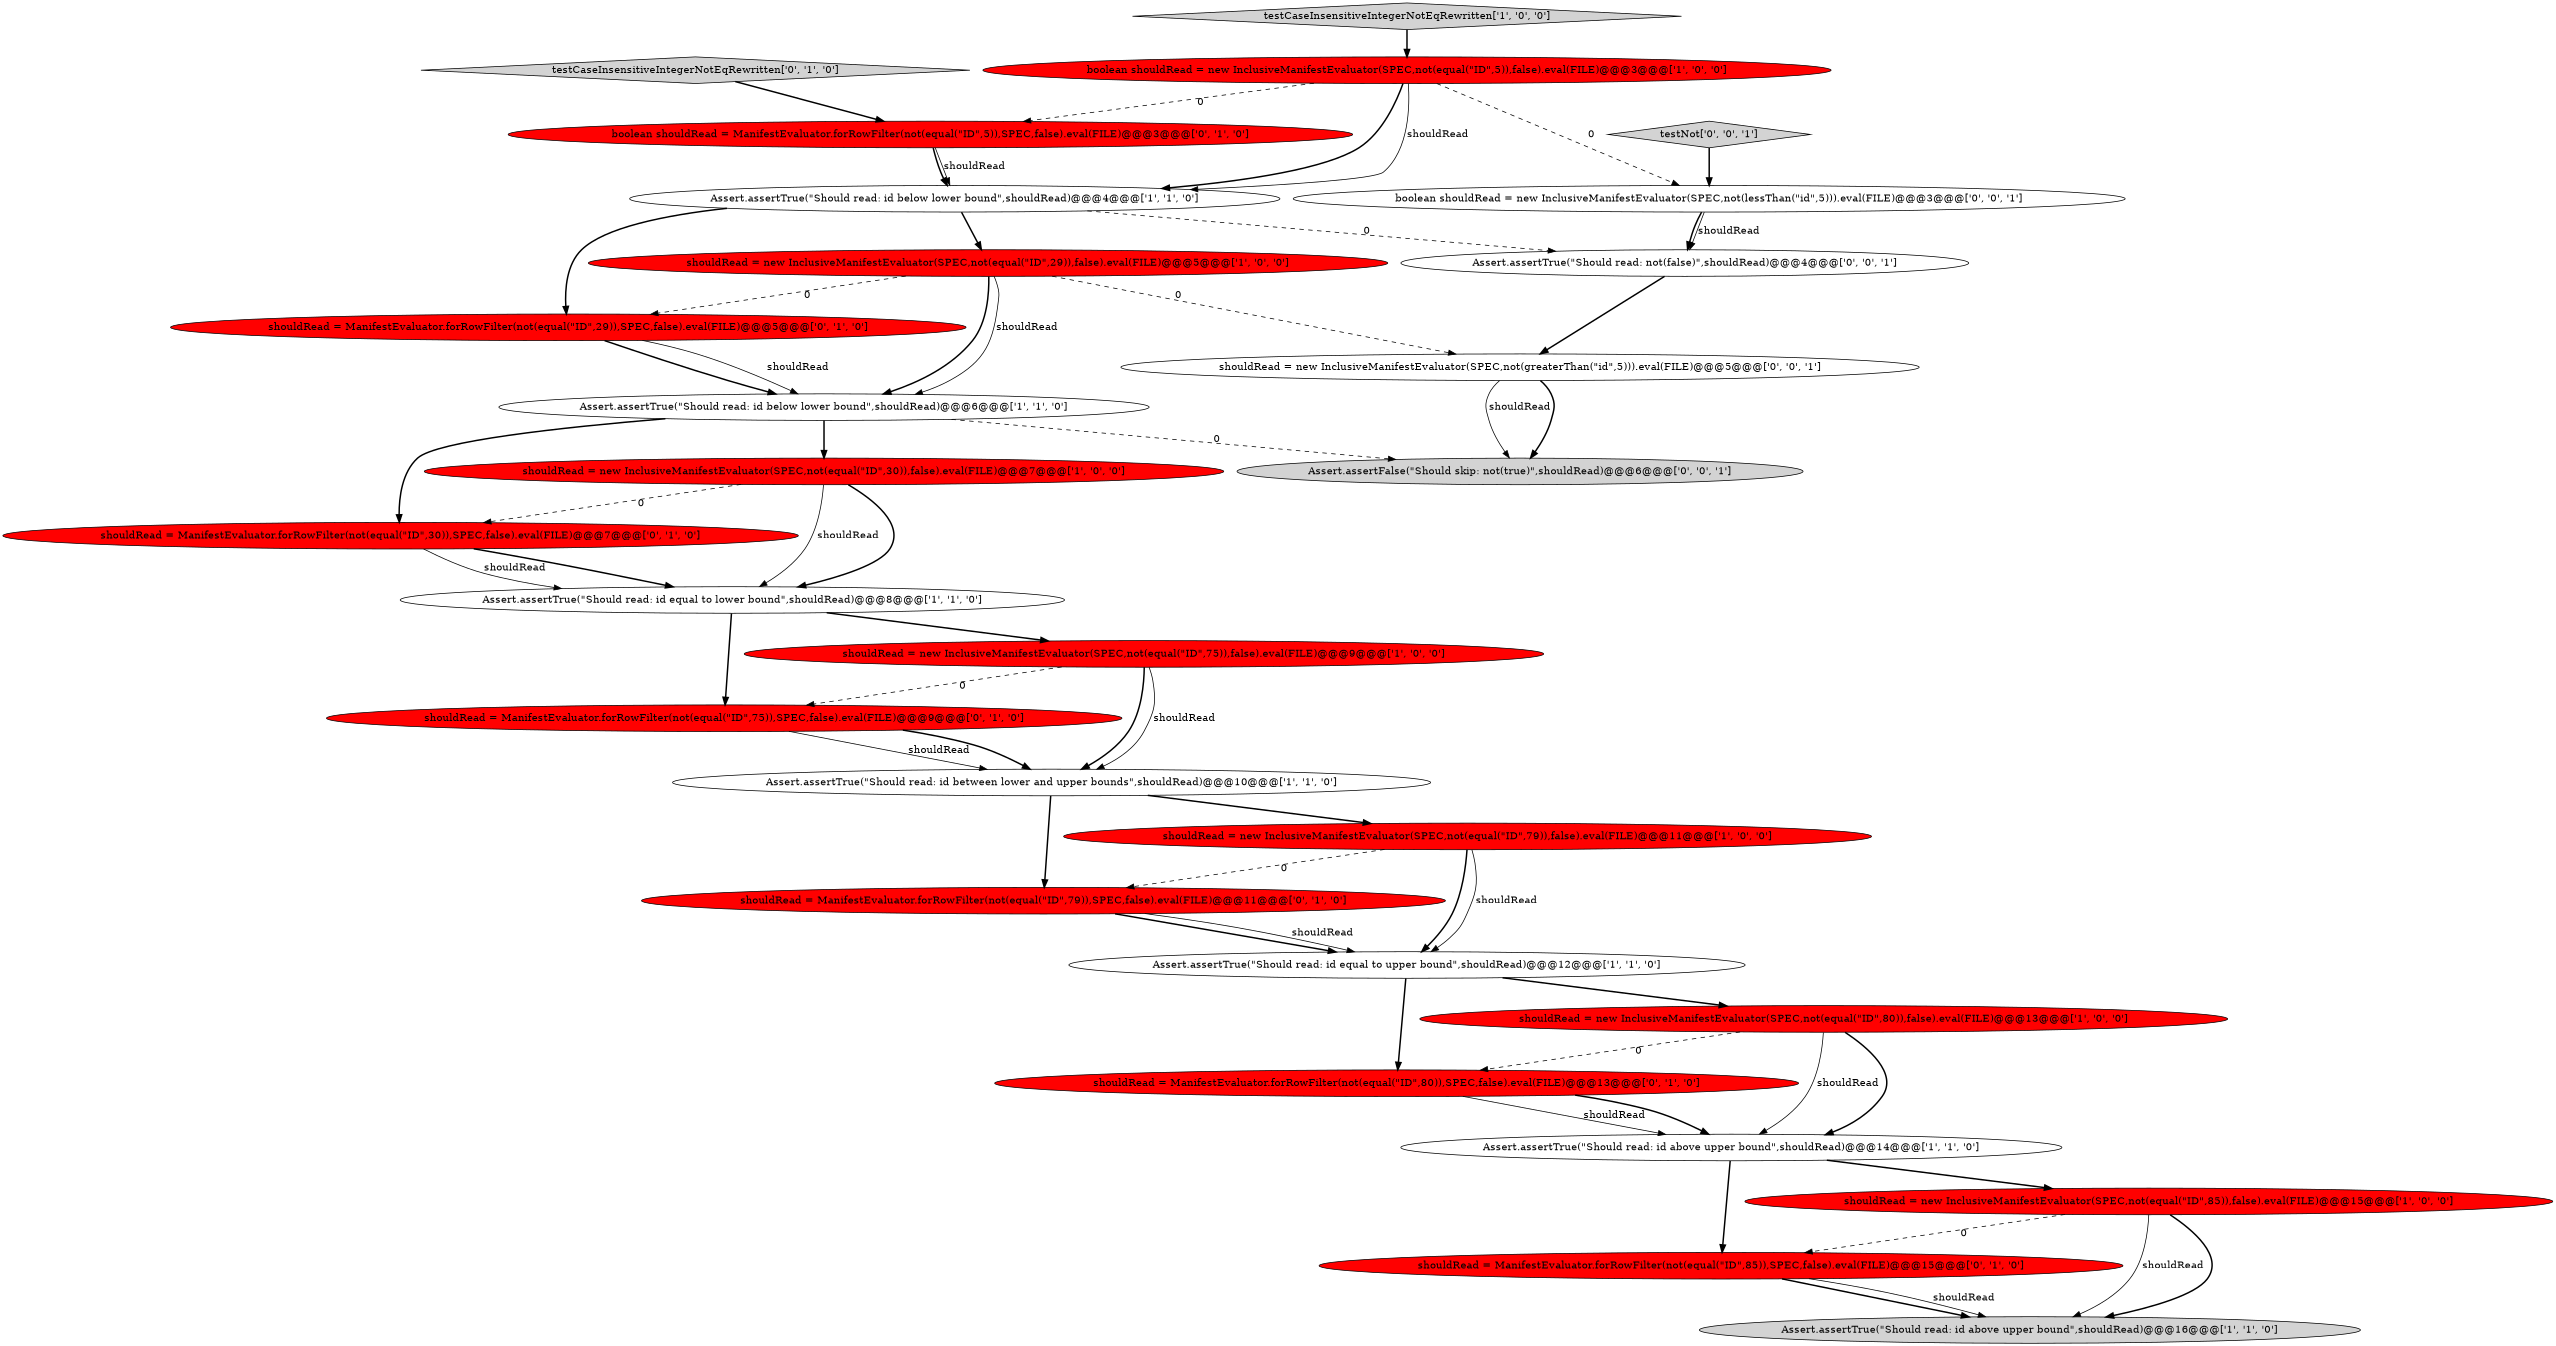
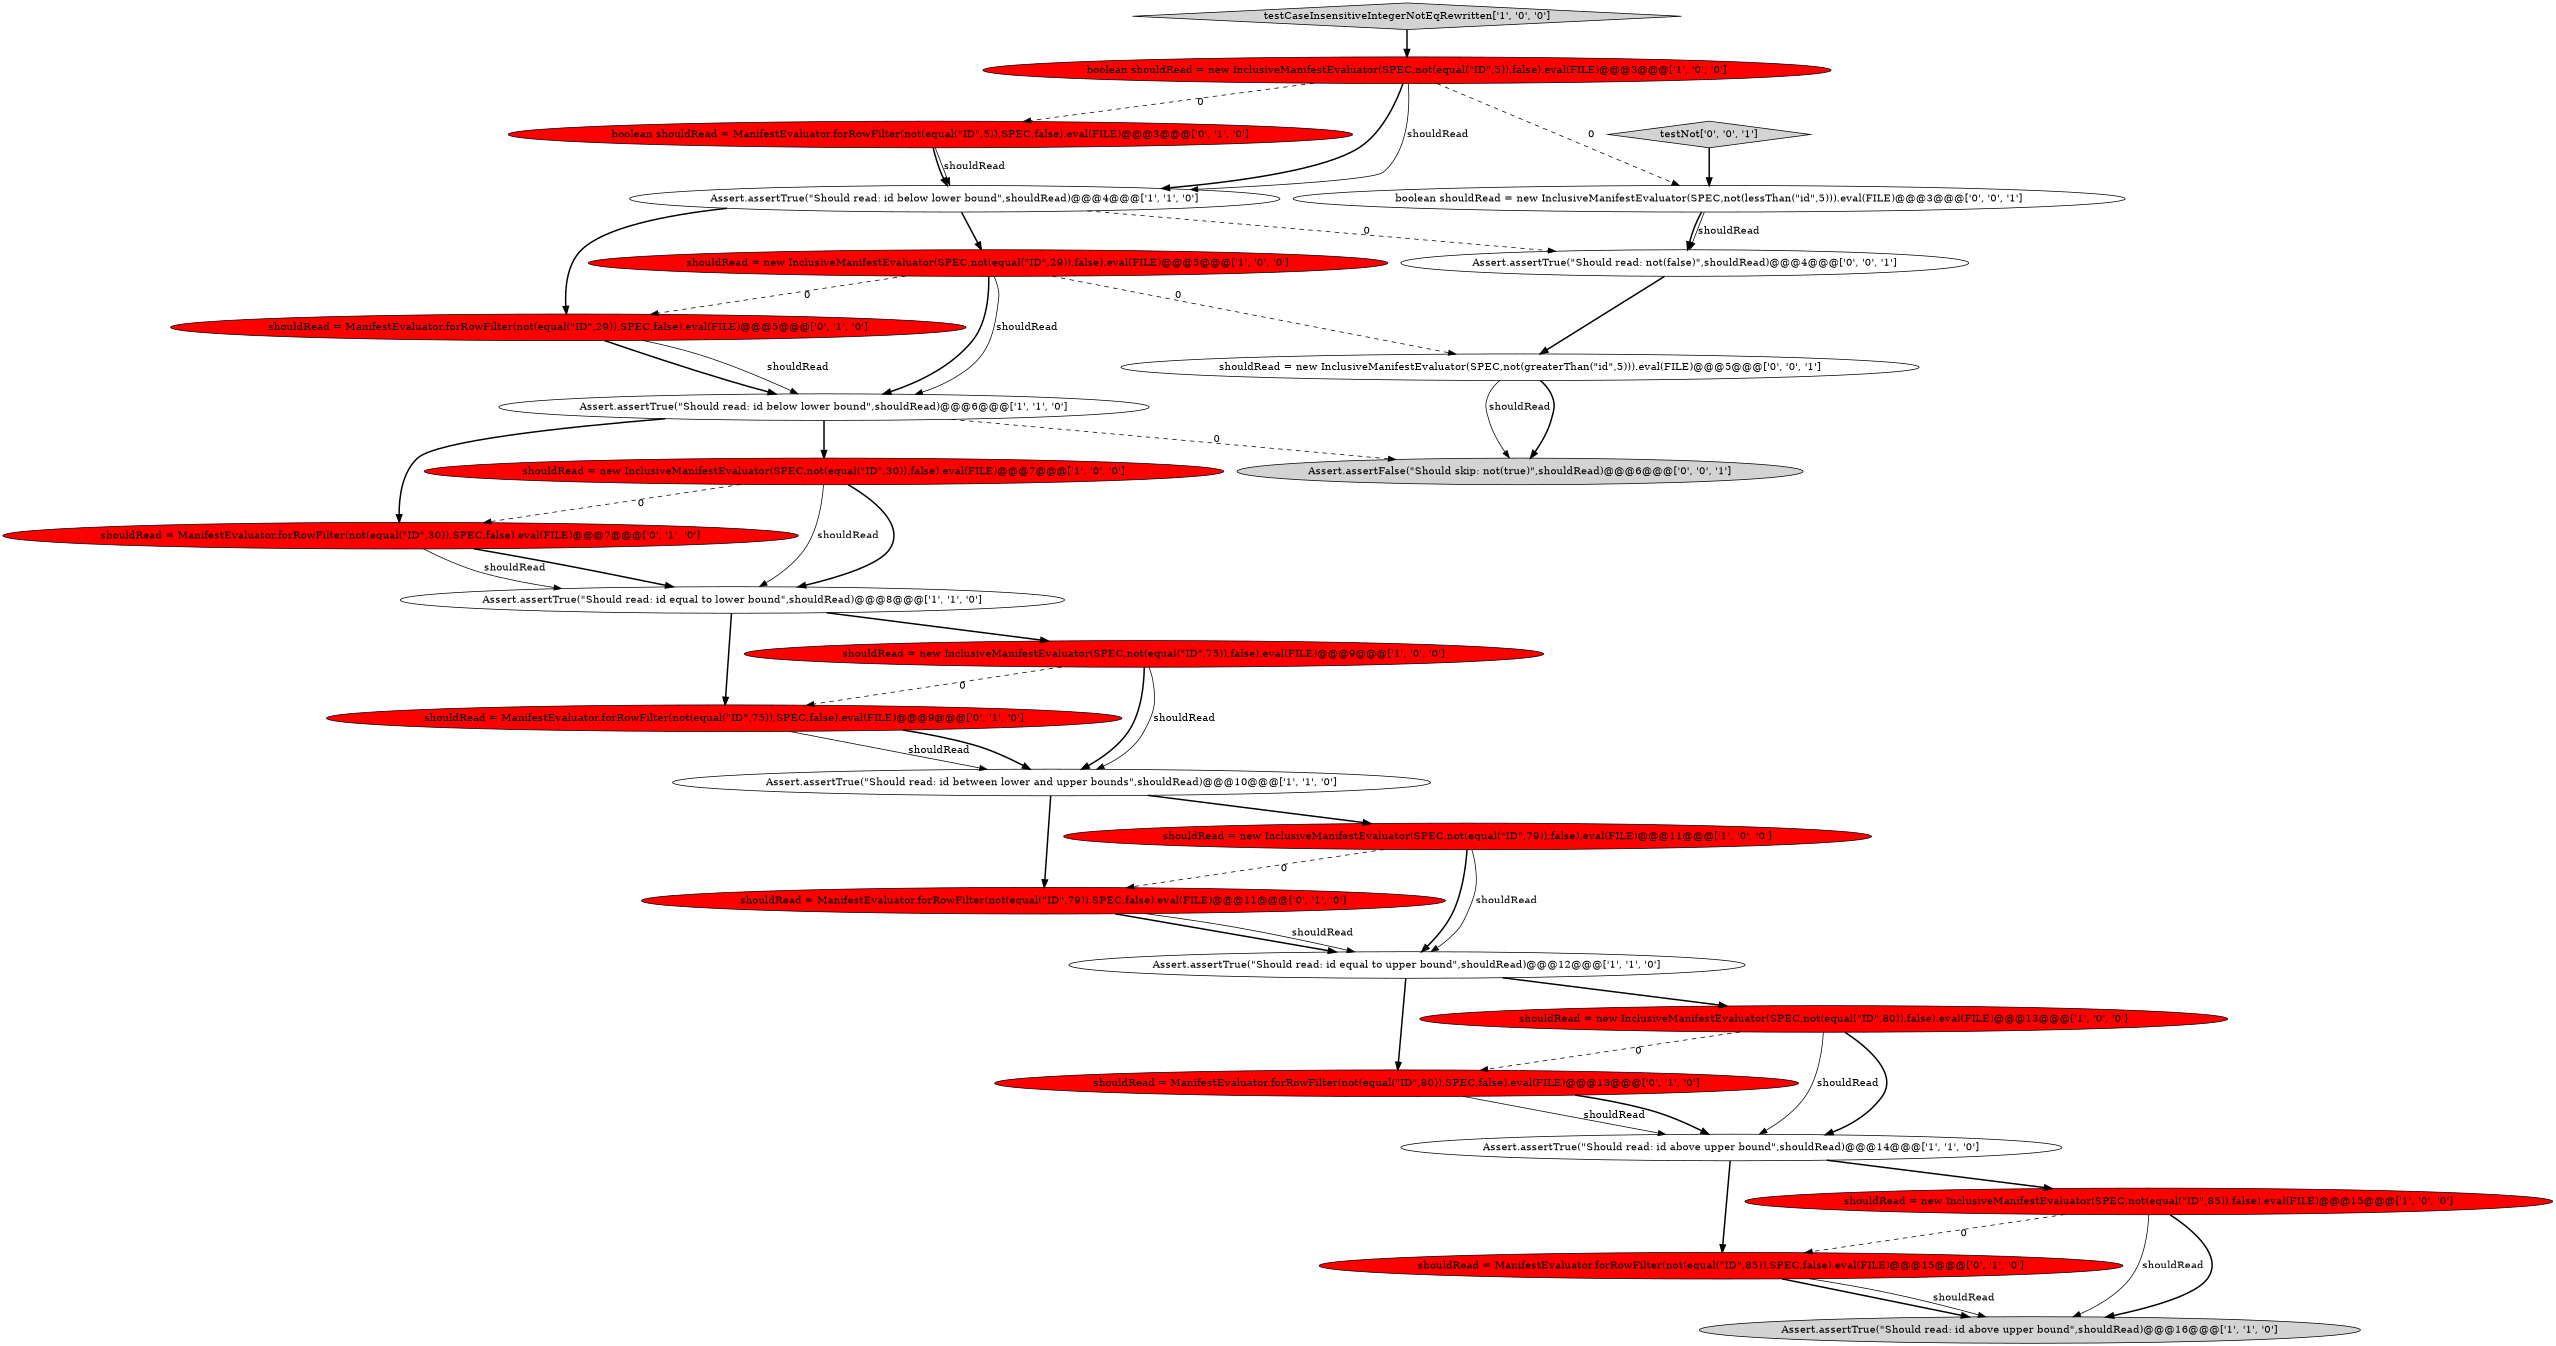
(695, 70) -> none
